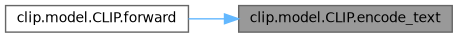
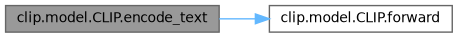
(206, 19) -> (237, 19)
